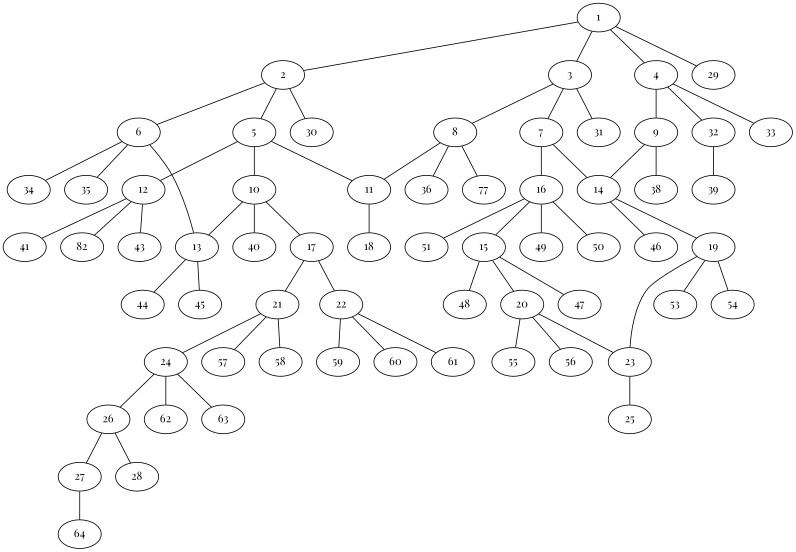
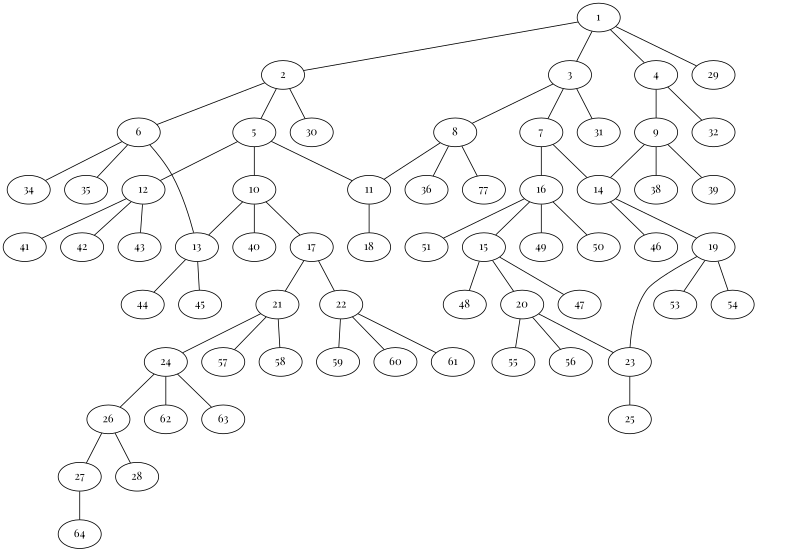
(771, 132) -> none
(714, 161) -> (685, 161)
(82, 247) -> (82, 247)
